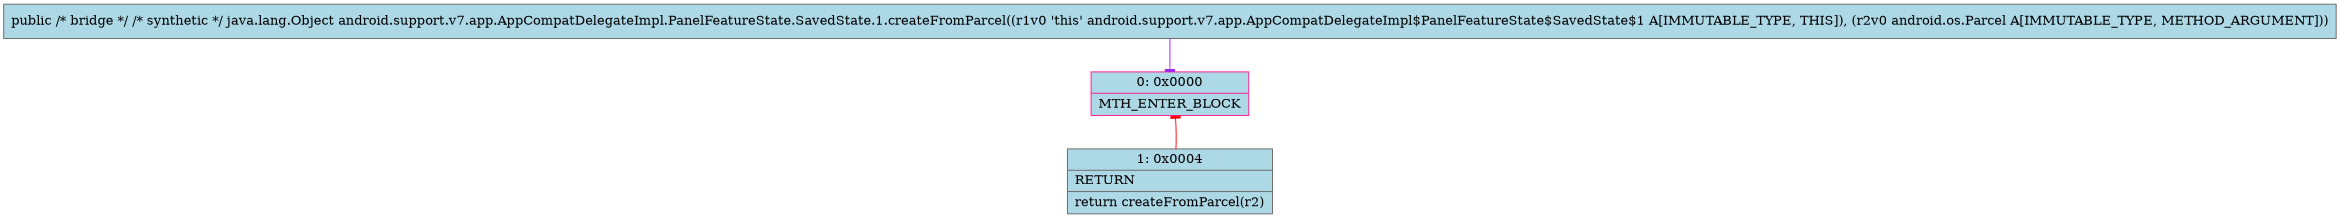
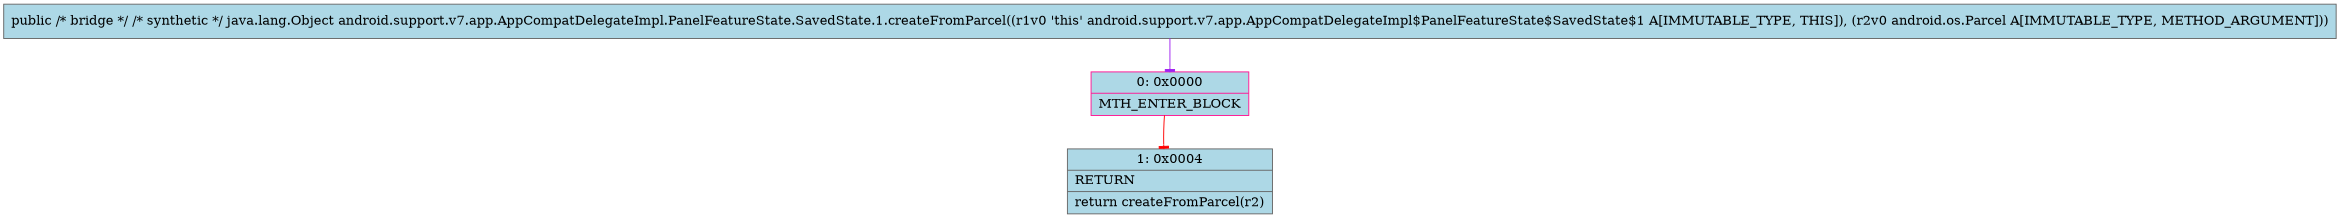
(1176, 135) -> (1164, 130)
